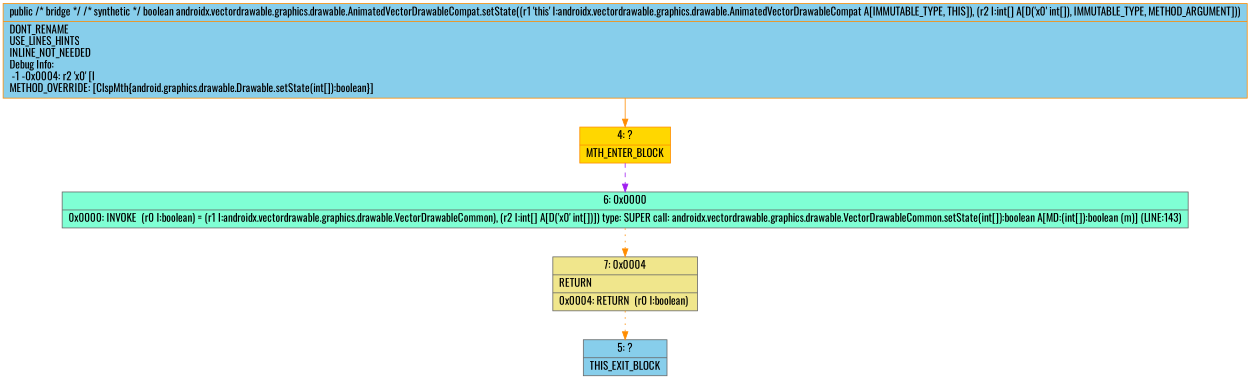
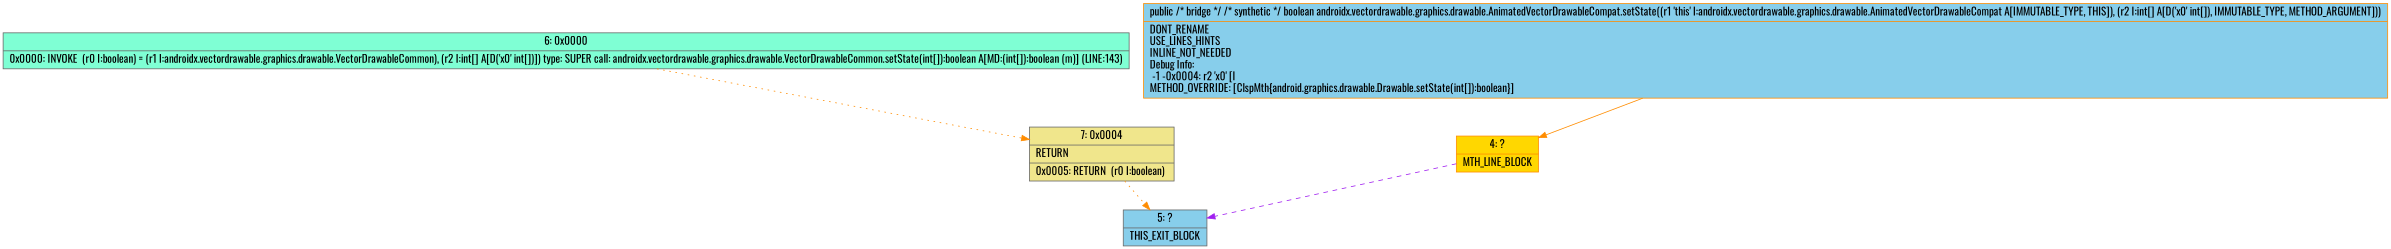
(625, 154) -> (1497, 163)
(625, 174) -> (1336, 190)
(625, 301) -> (1102, 172)
